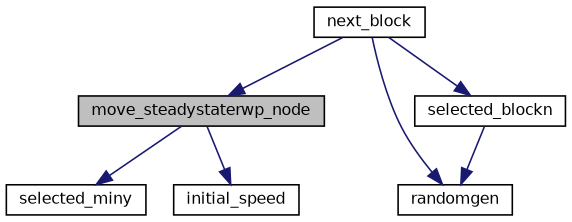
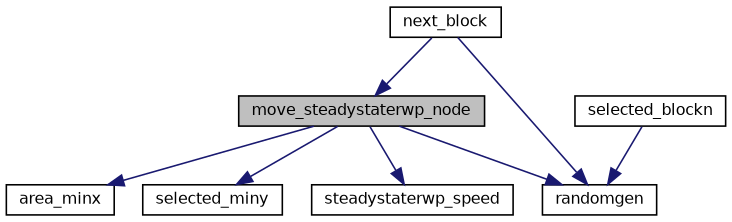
(423, 62) -> none
none -> (473, 153)
none -> (60, 200)
(236, 200) -> (412, 200)
